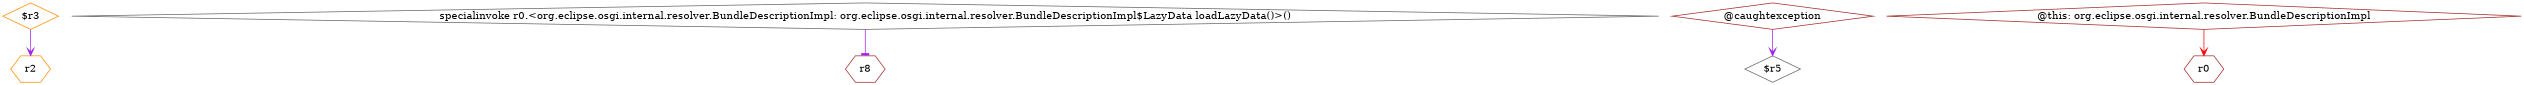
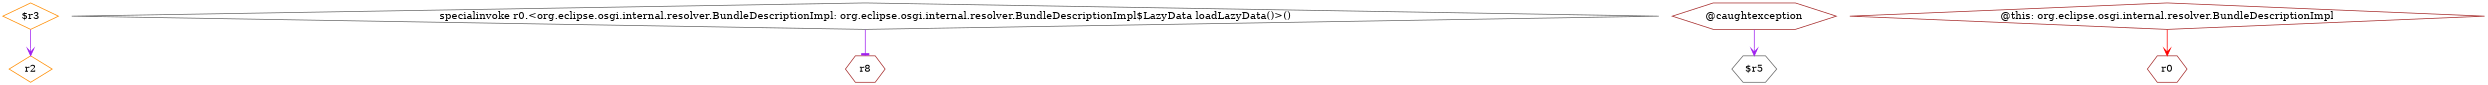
(1773, 16) -> (1754, 16)
(31, 69) -> (31, 69)
(1773, 69) -> (1754, 69)
